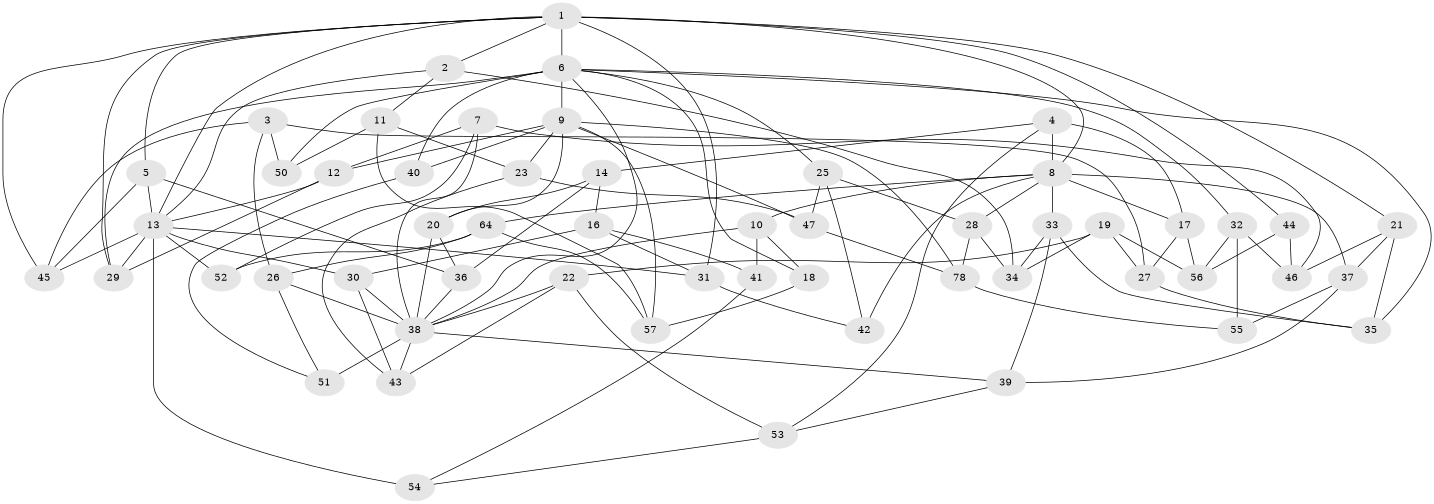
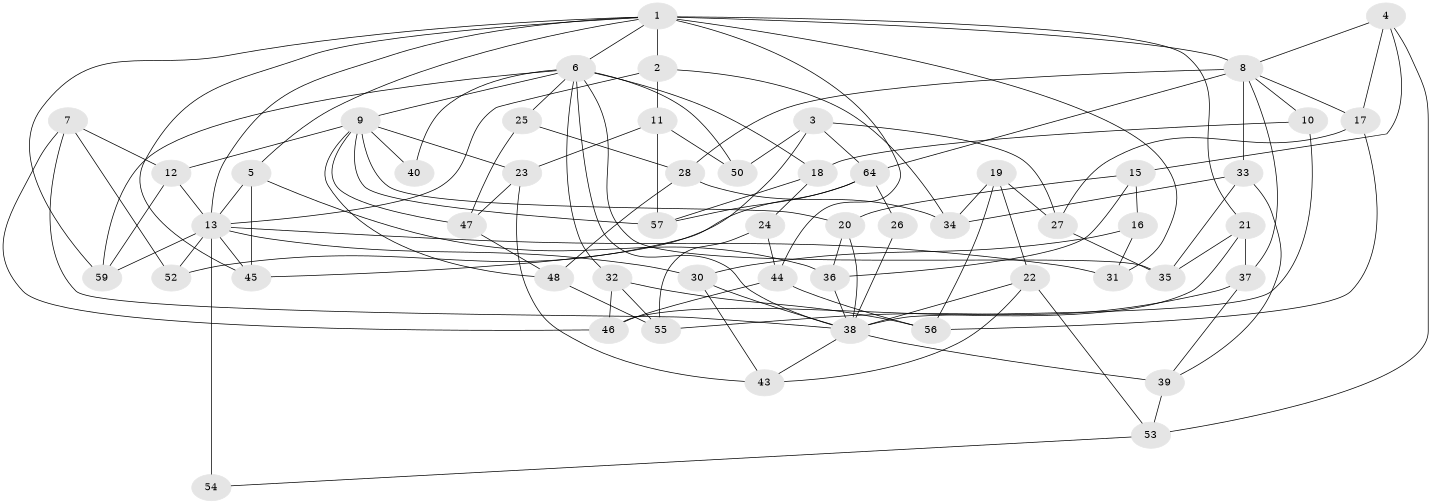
(602, 173) -> (1136, 173)
(255, 196) -> (842, 147)
none -> (765, 226)
(114, 278) -> (102, 278)
(757, 278) -> none
(960, 278) -> (554, 278)
(865, 330) -> none
(325, 383) -> none
